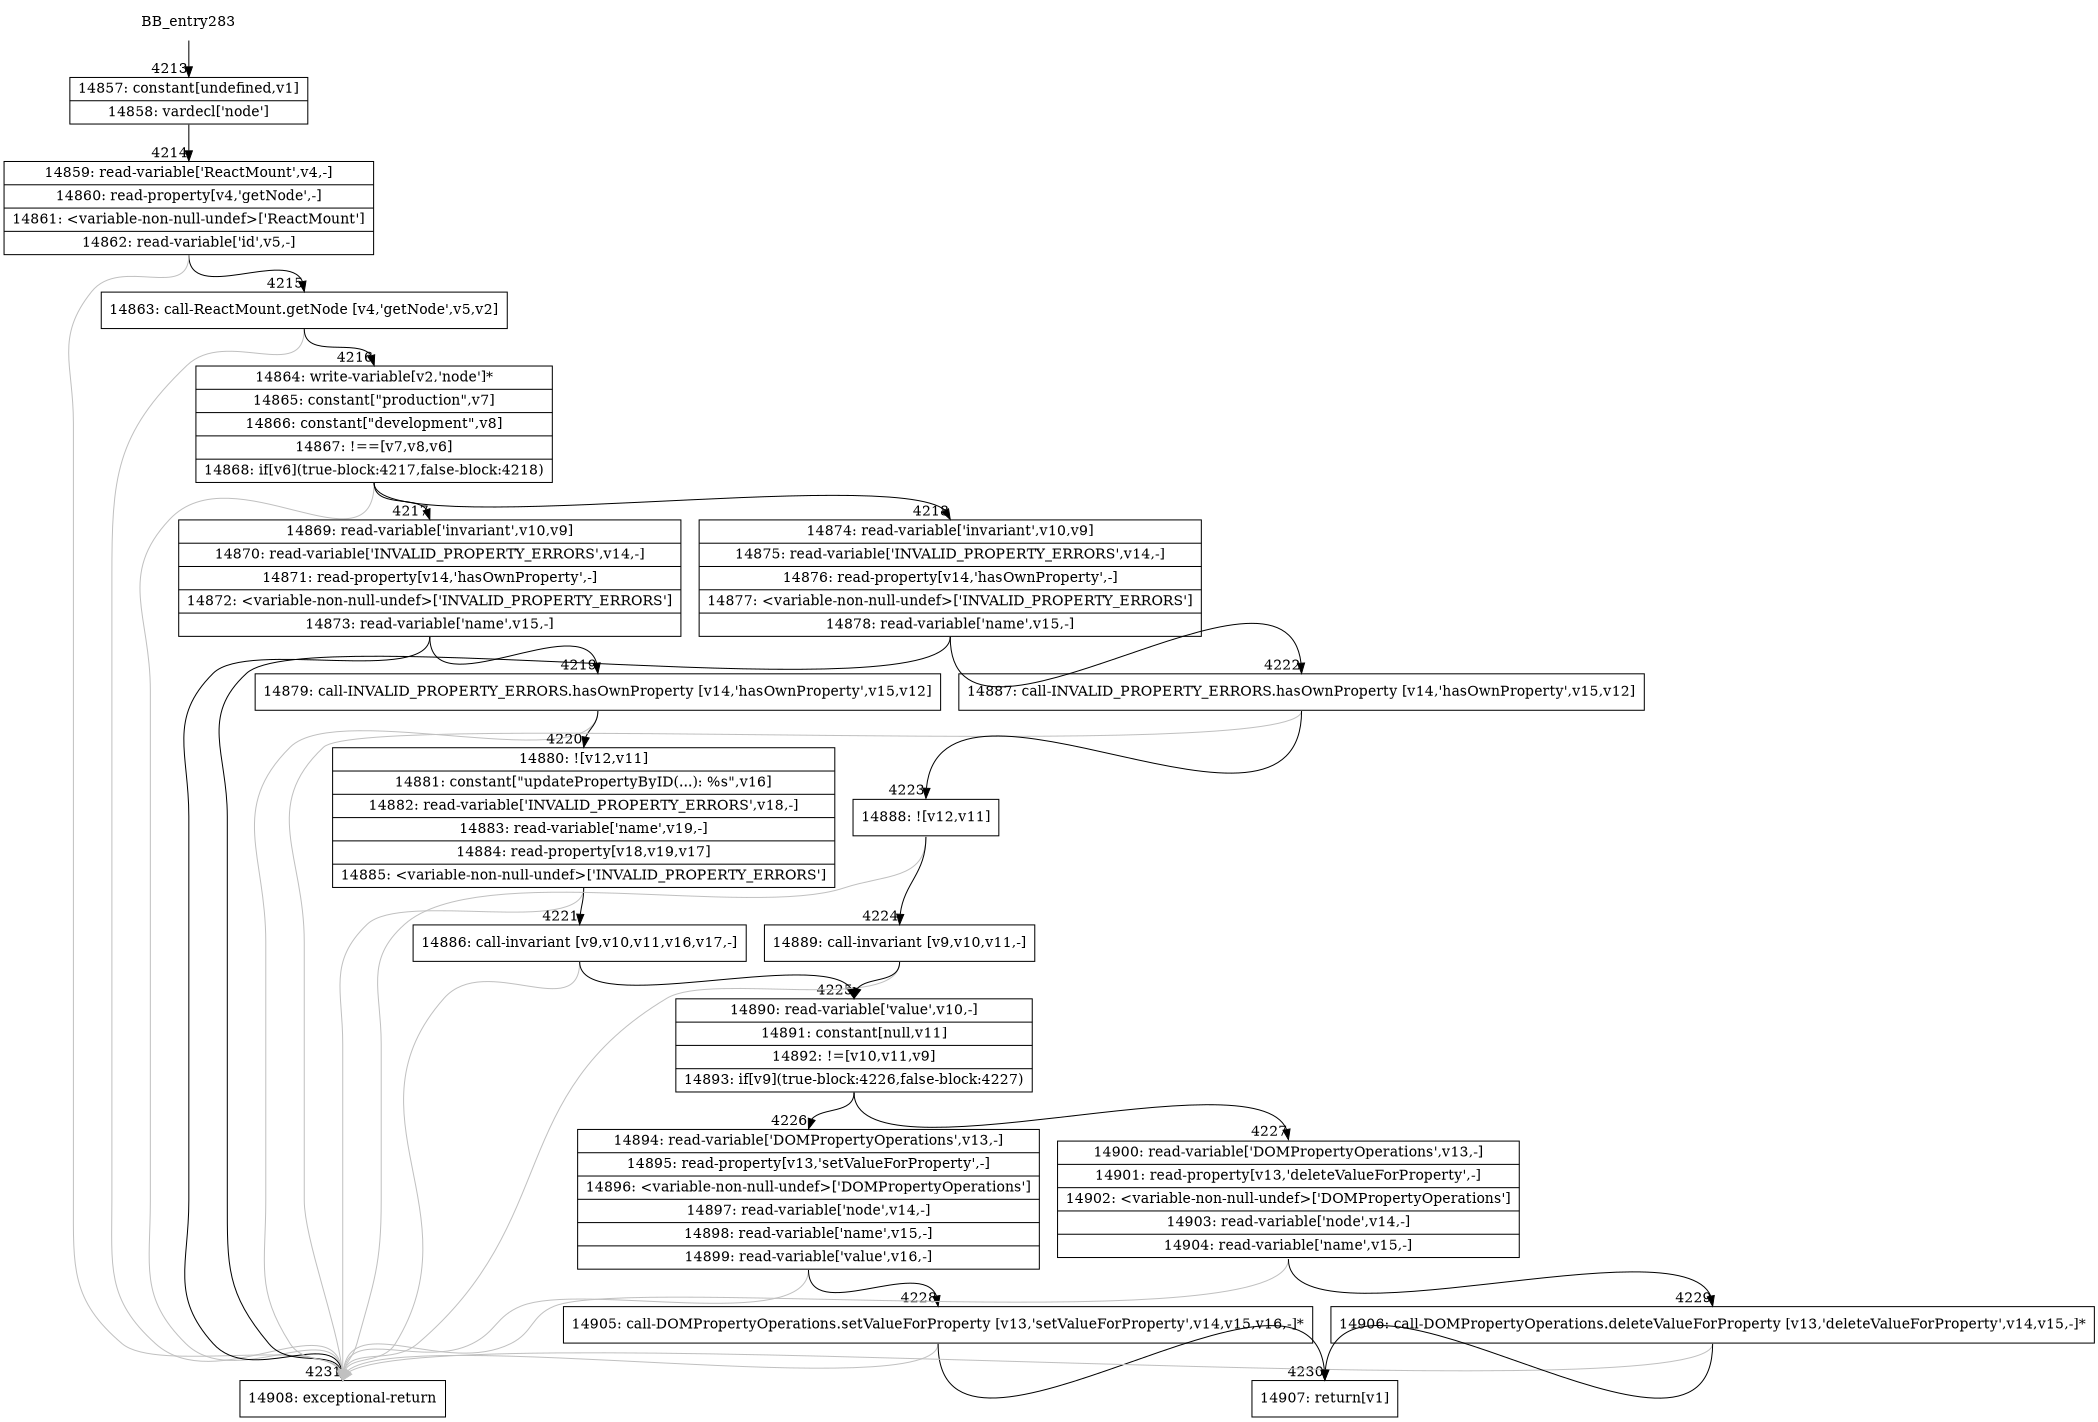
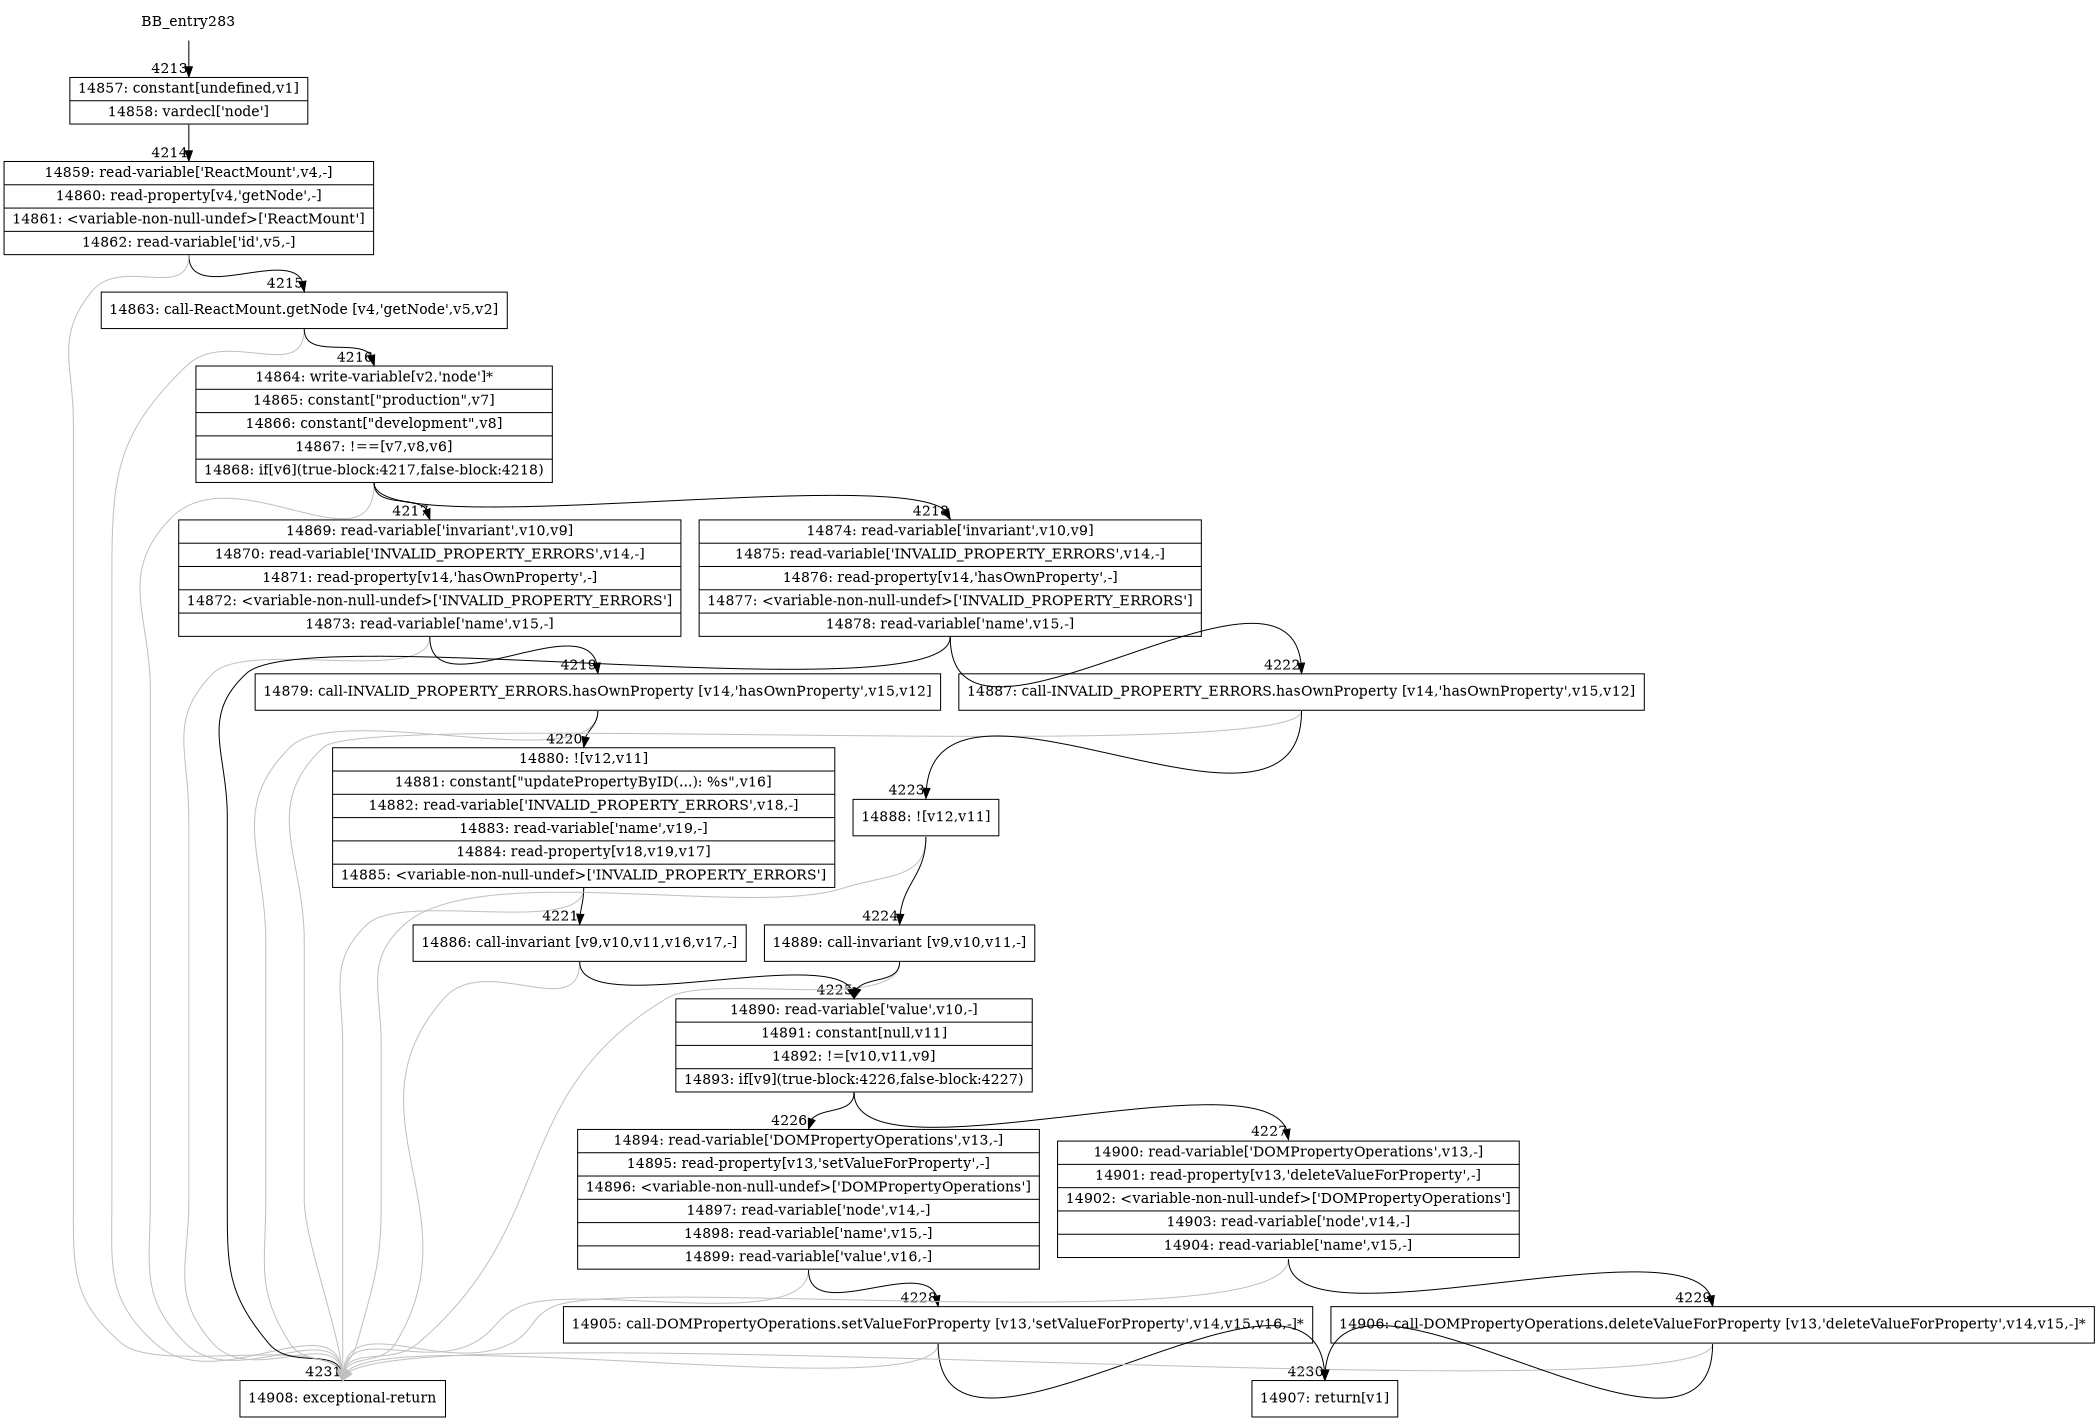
(189, 964) -> (189, 964)
